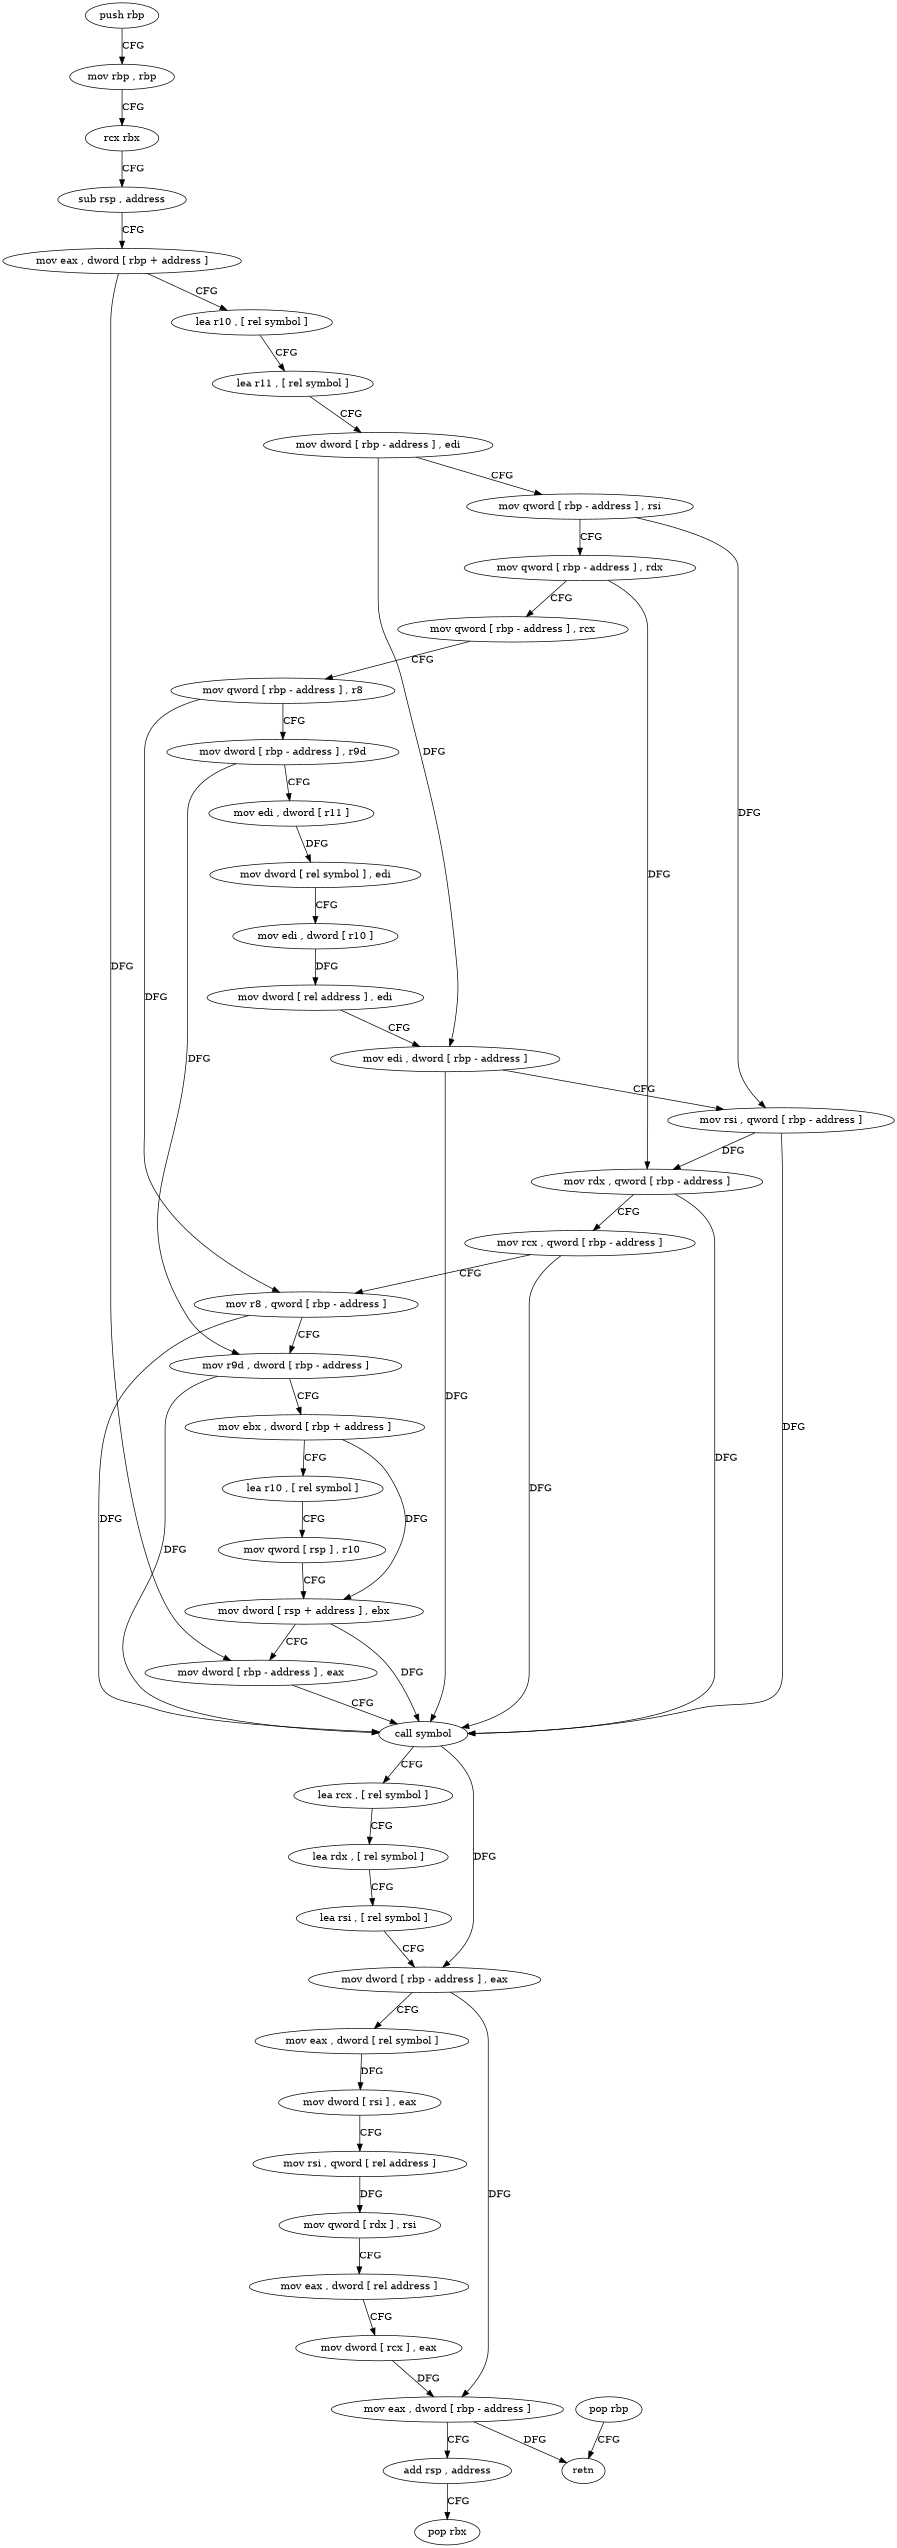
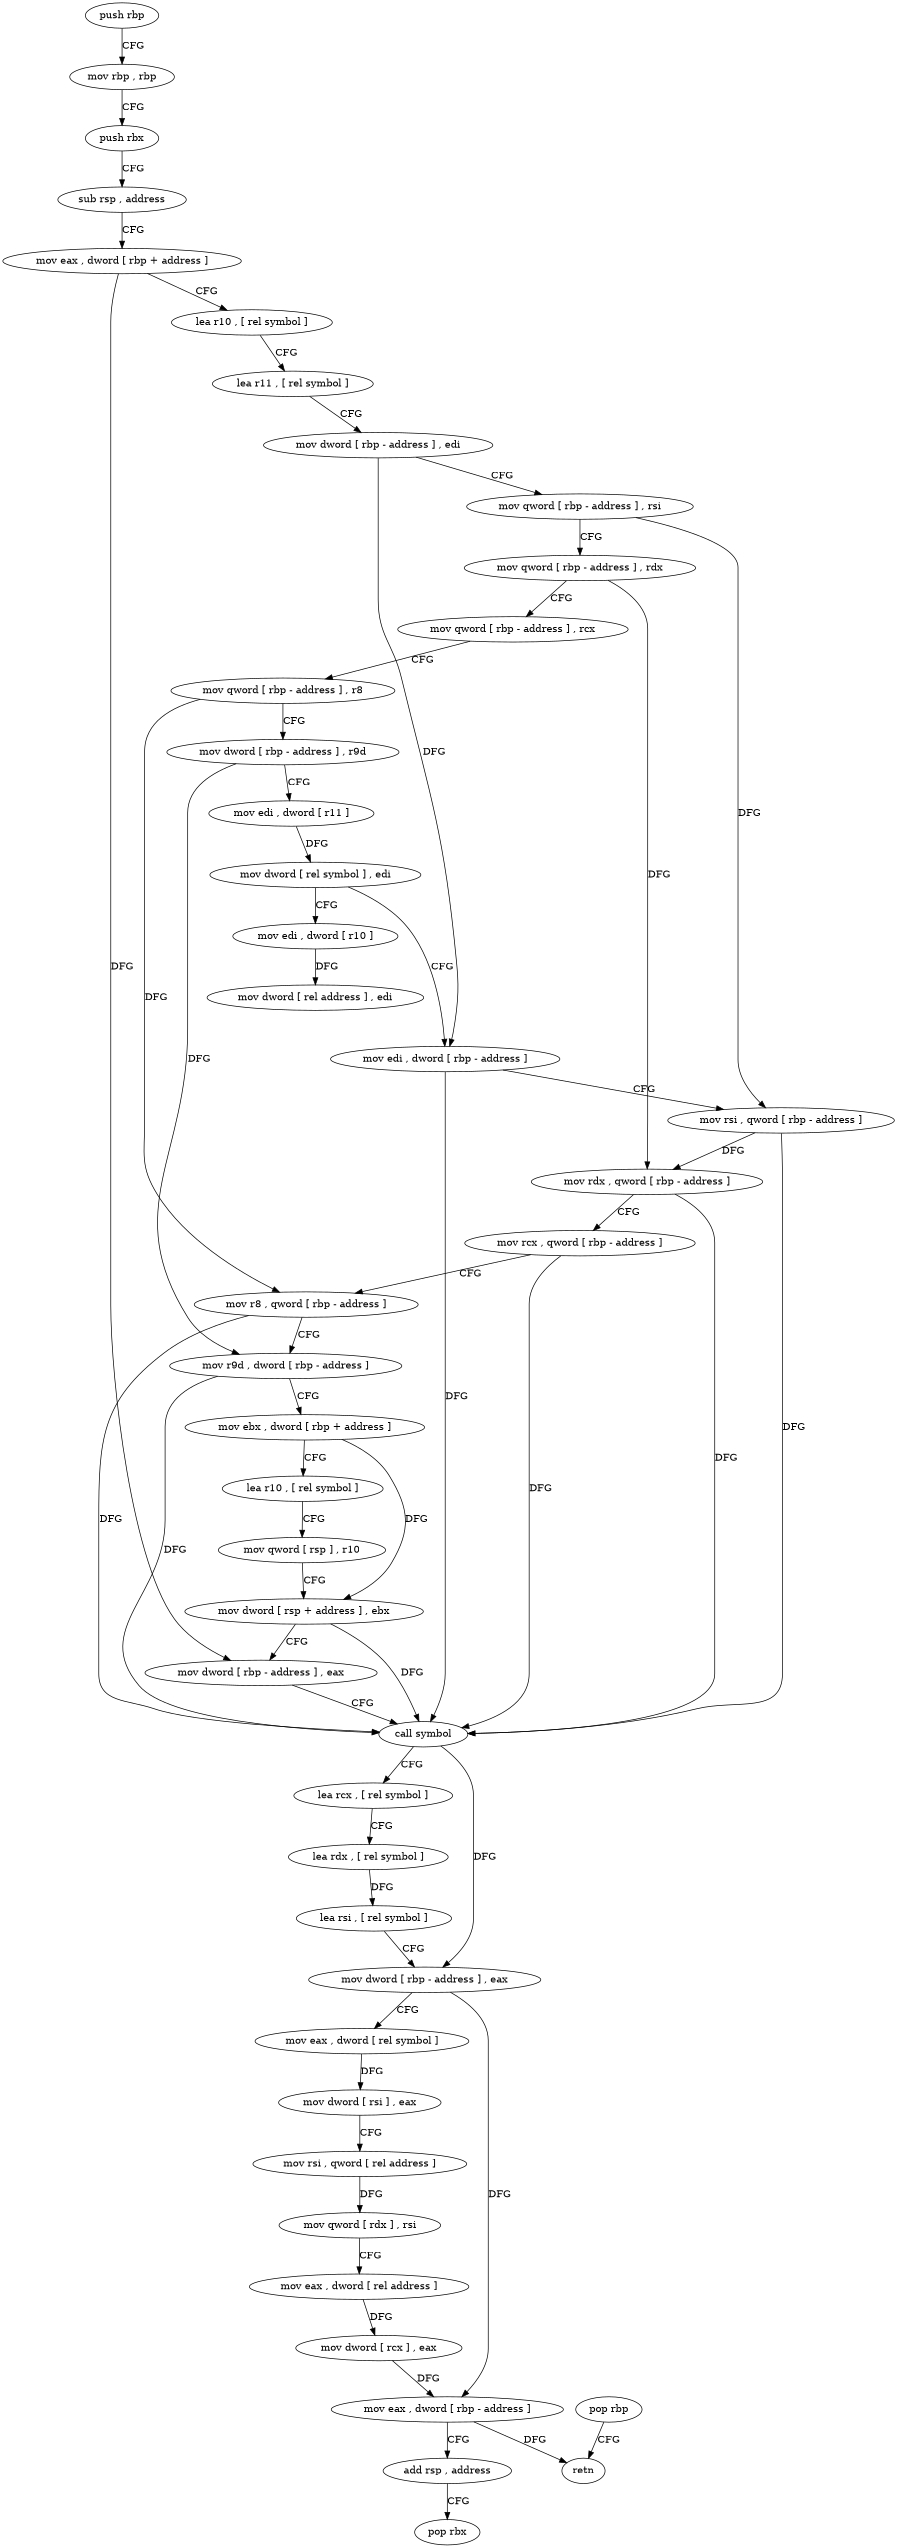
(122, 138) -> (122, 138)
(377, 1027) -> (420, 947)
(382, 1888) -> (382, 1888)
(381, 2317) -> (381, 2317)
